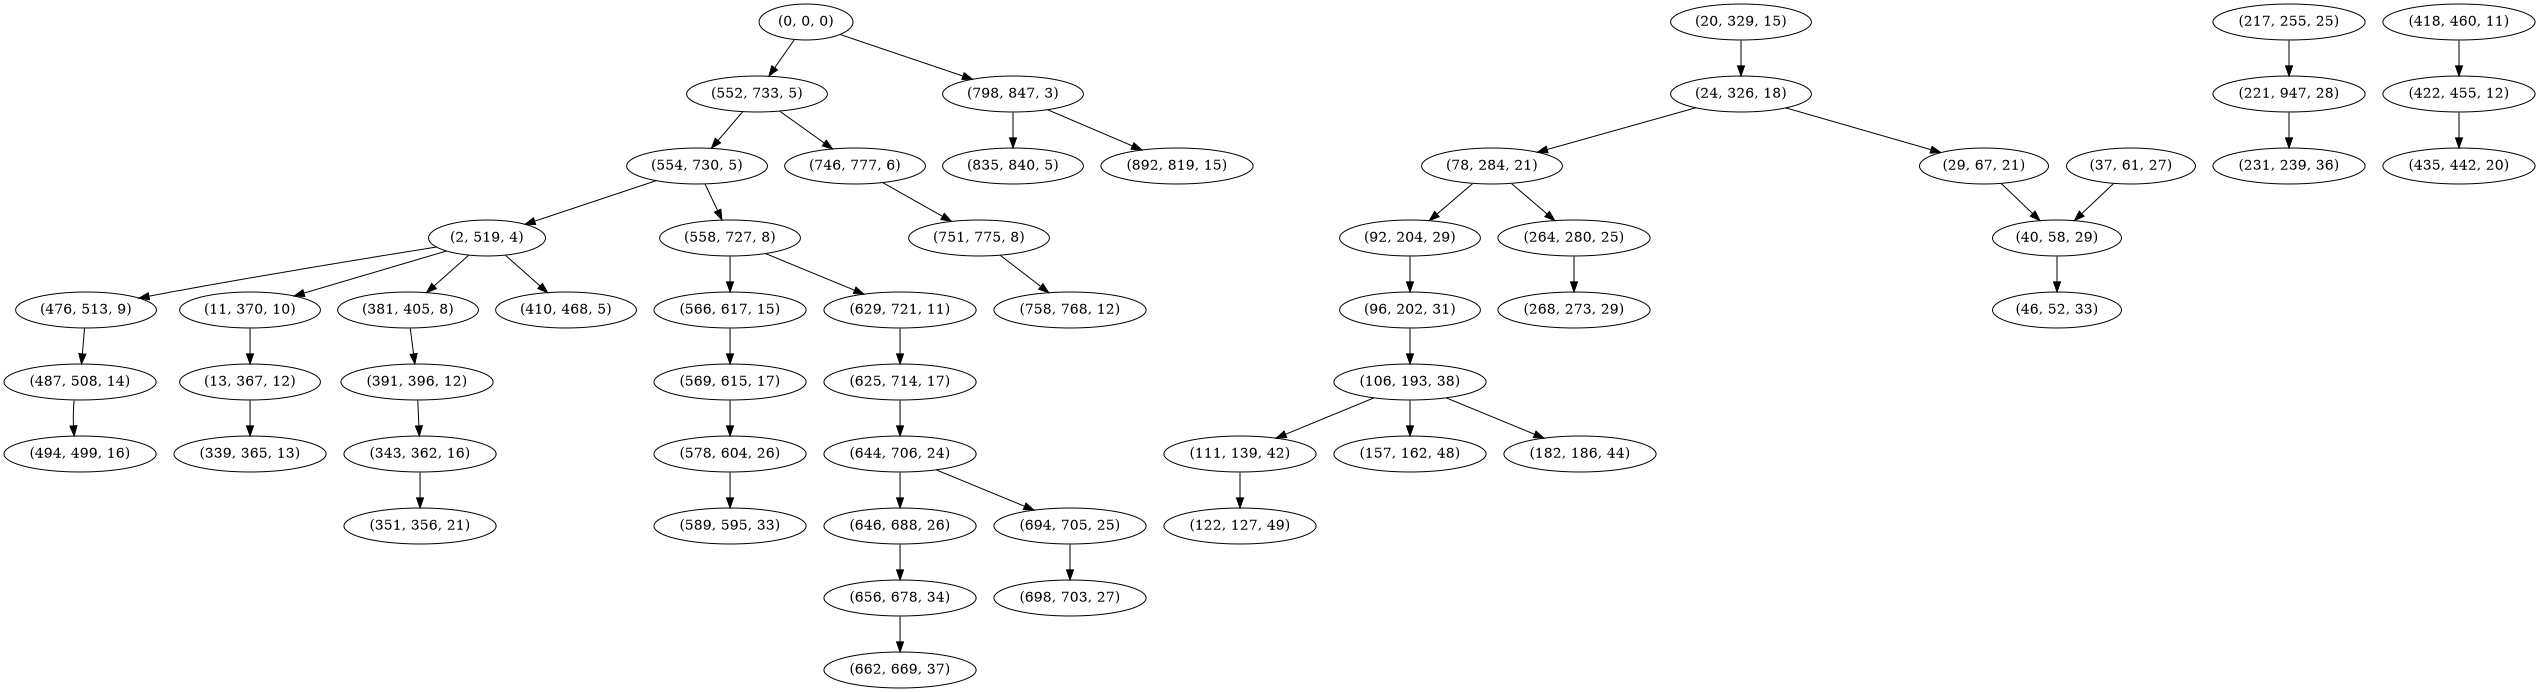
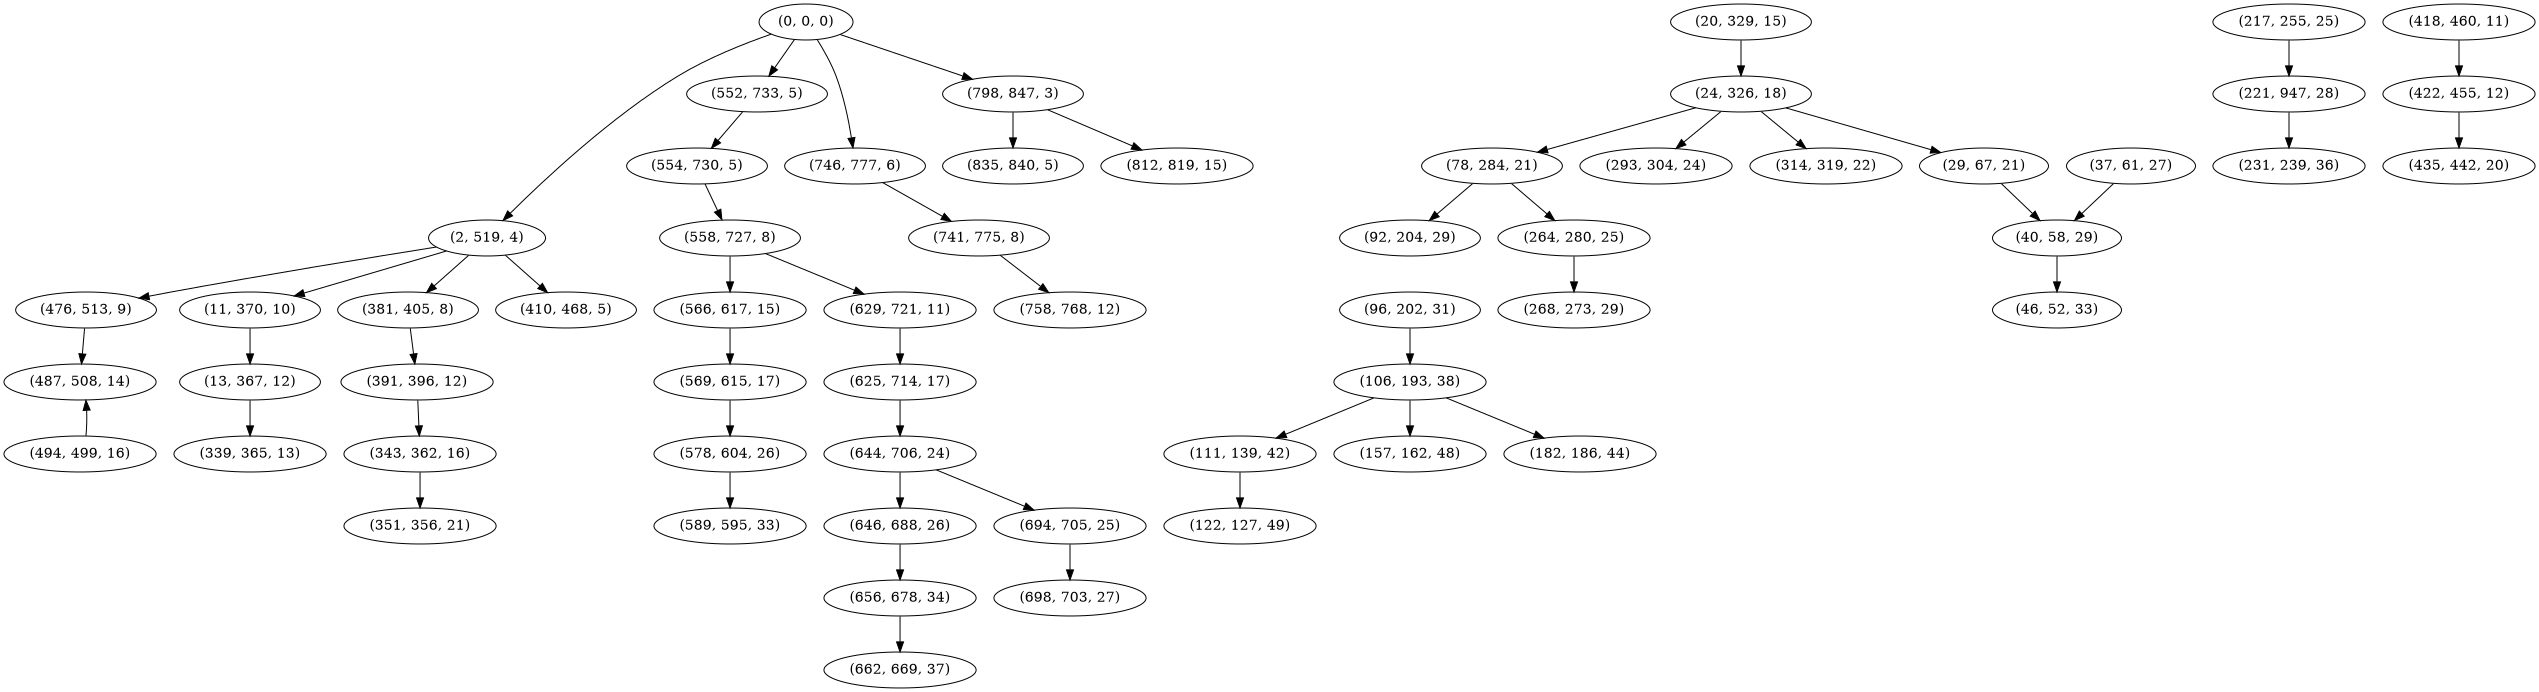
(802, 127) -> (840, 87)
(1177, 166) -> (1177, 166)
none -> (1656, 166)
none -> (1826, 166)
(596, 201) -> (631, 108)
(979, 238) -> (979, 238)
(1410, 269) -> none
(73, 413) -> (87, 423)
